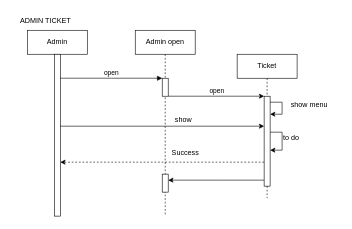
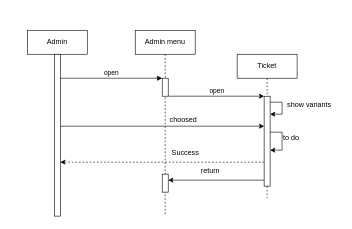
(45, 21) -> none
(165, 42) -> (165, 42)
(310, 105) -> (310, 105)
(184, 120) -> (184, 120)
none -> (210, 171)
